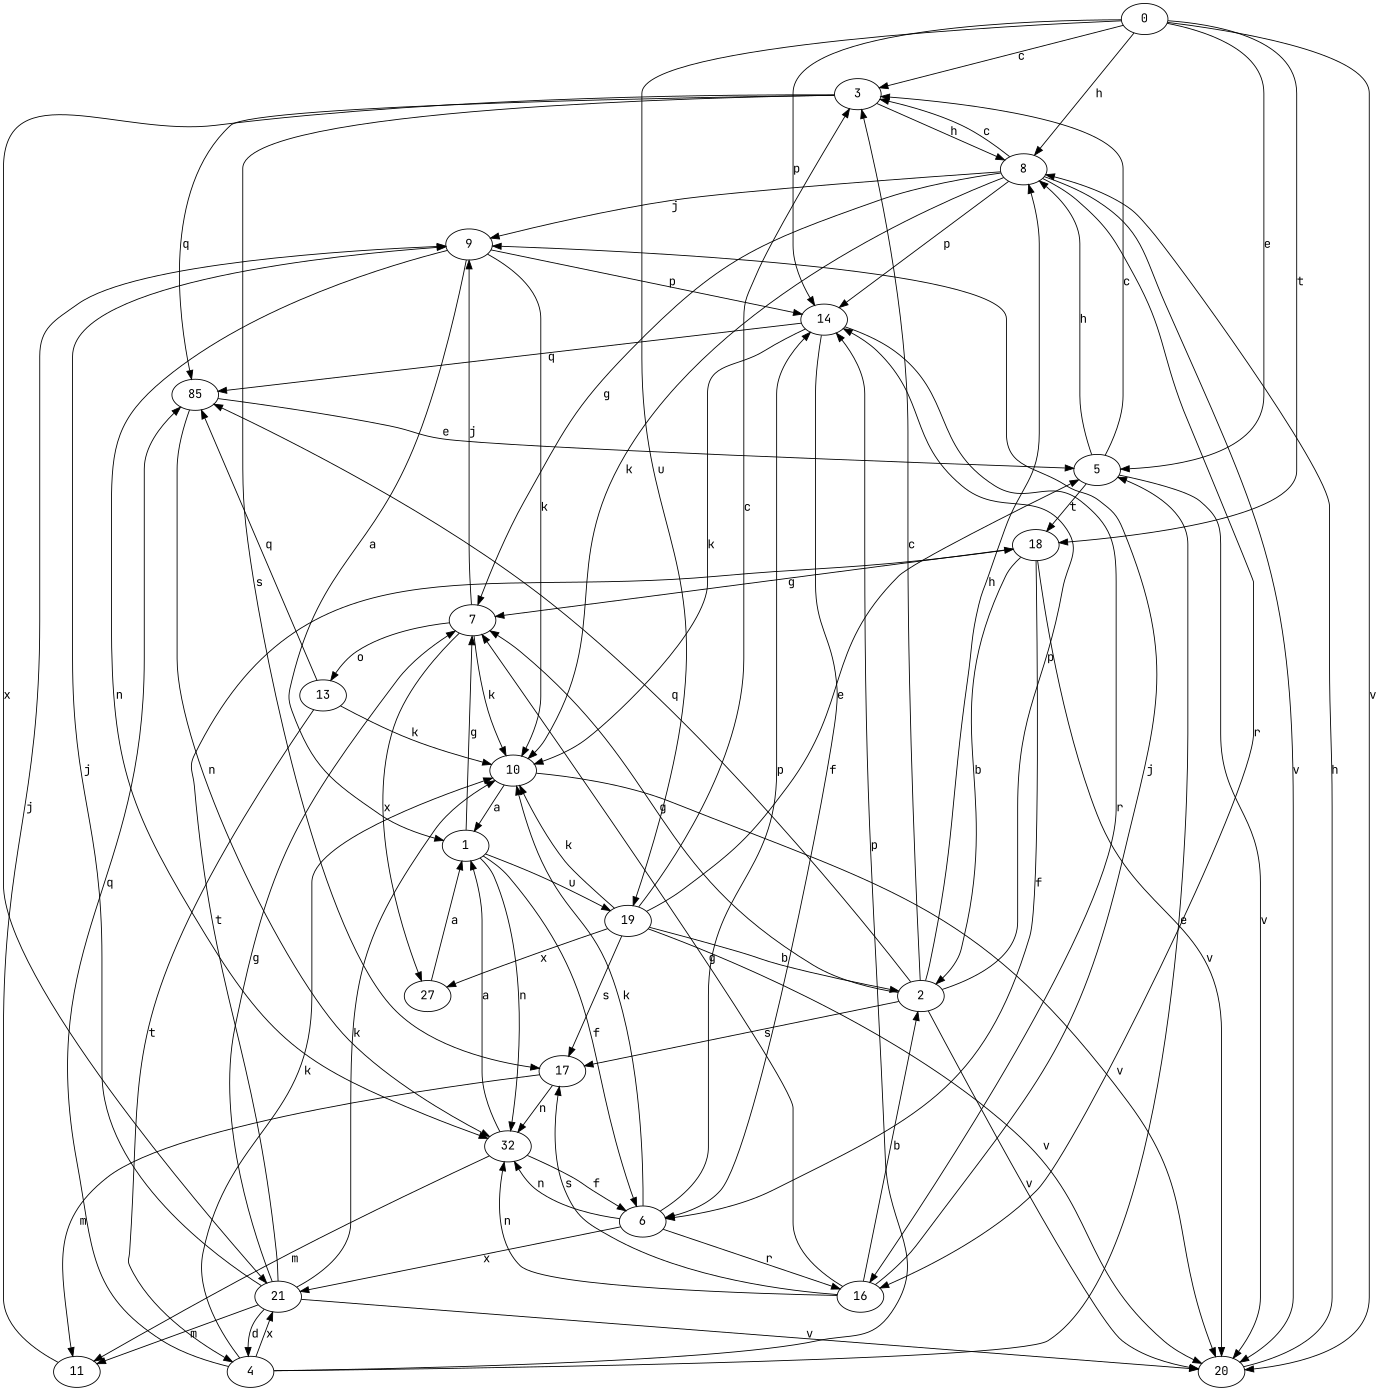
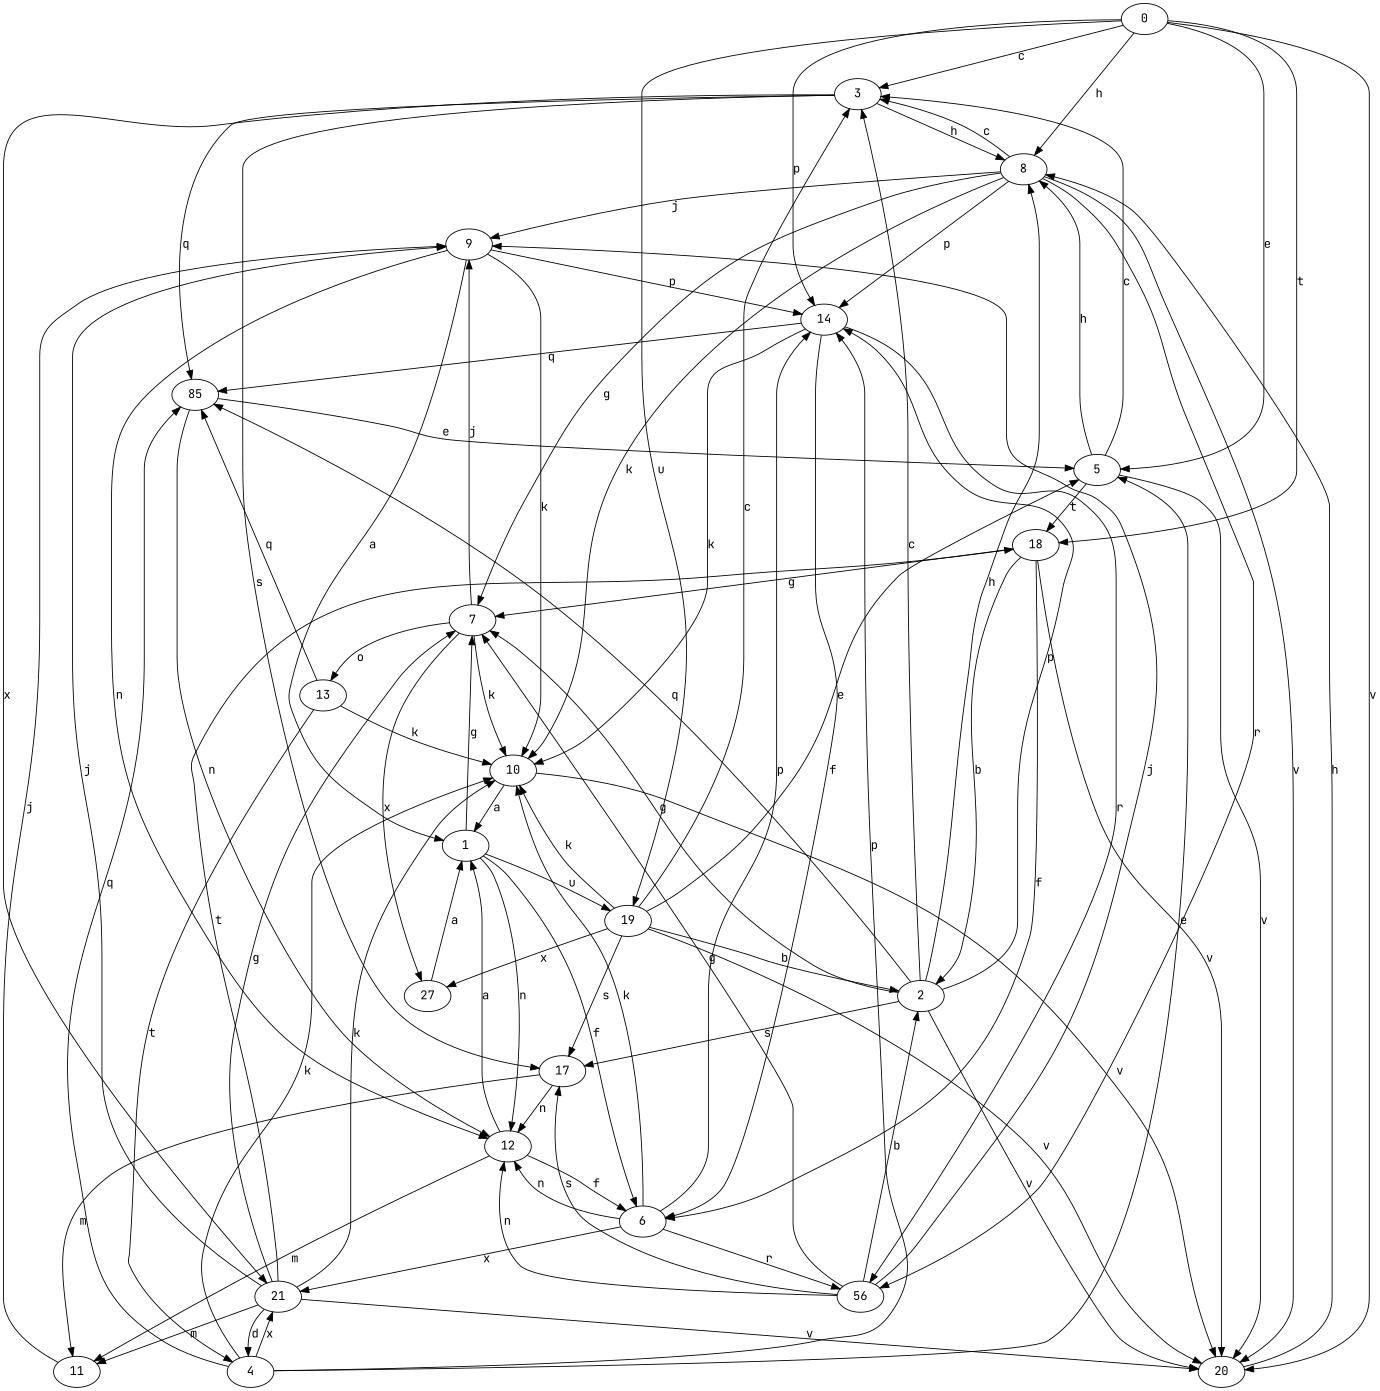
(508, 1146) -> (508, 1146)
(860, 1297) -> (860, 1297)
